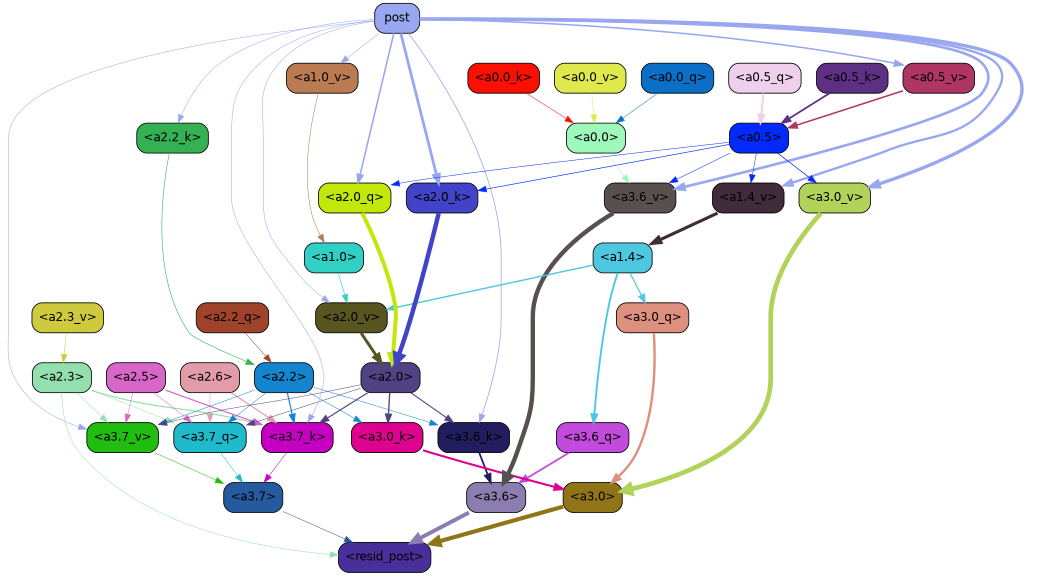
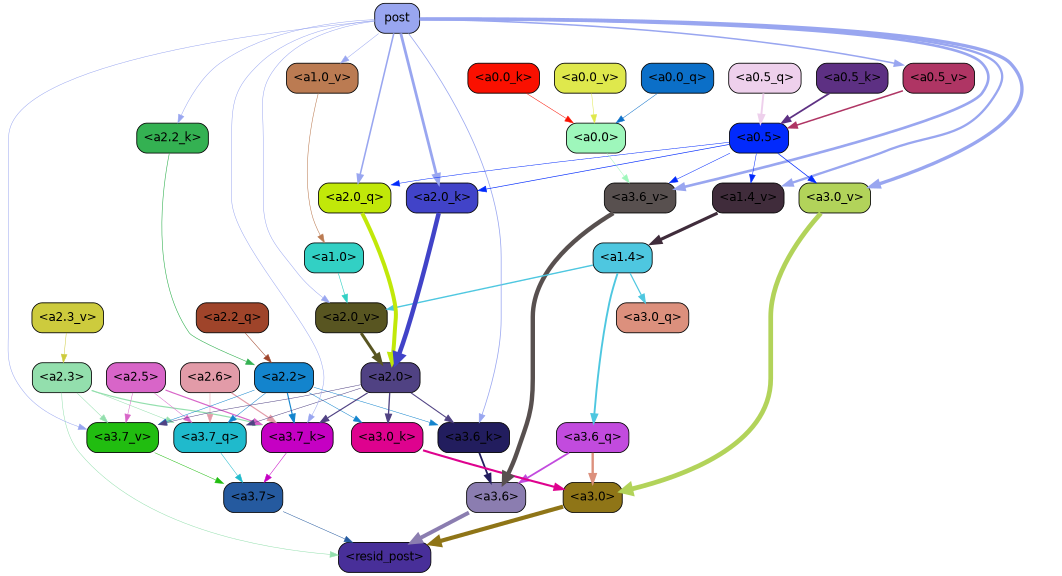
(650, 409) -> (593, 463)
